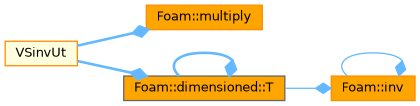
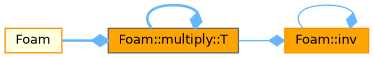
(204, 17) -> none
(41, 53) -> (34, 41)
(204, 88) -> (173, 41)
